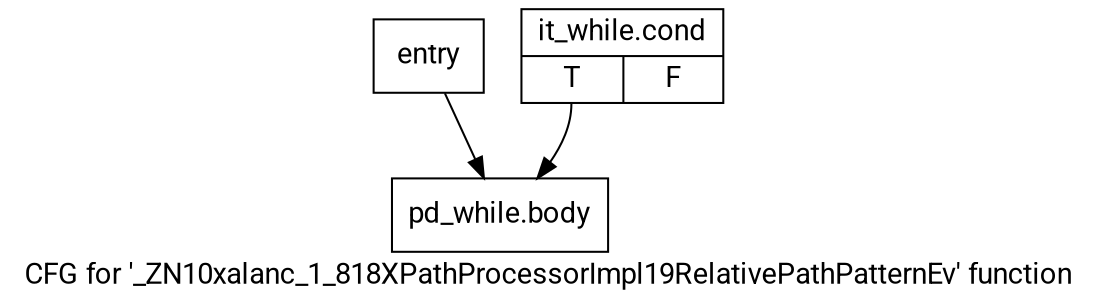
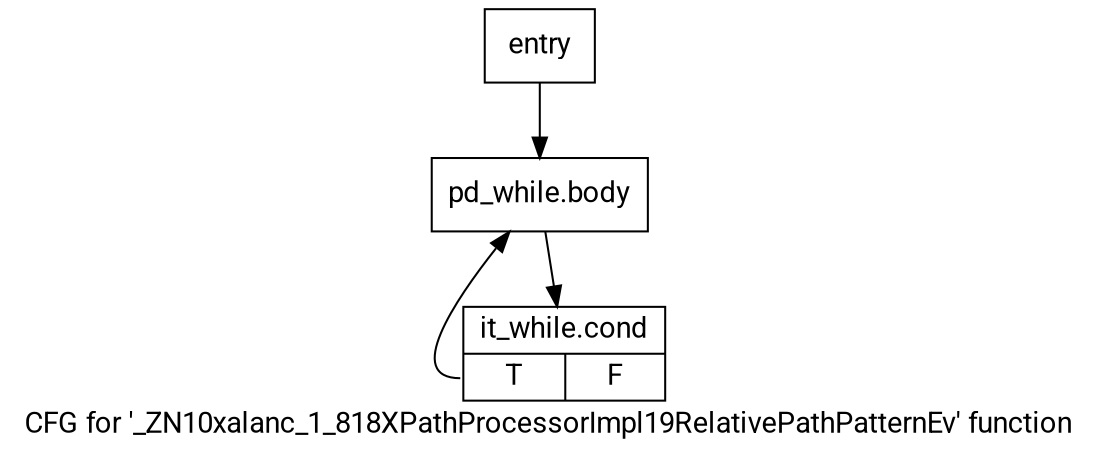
none -> (550, 259)
